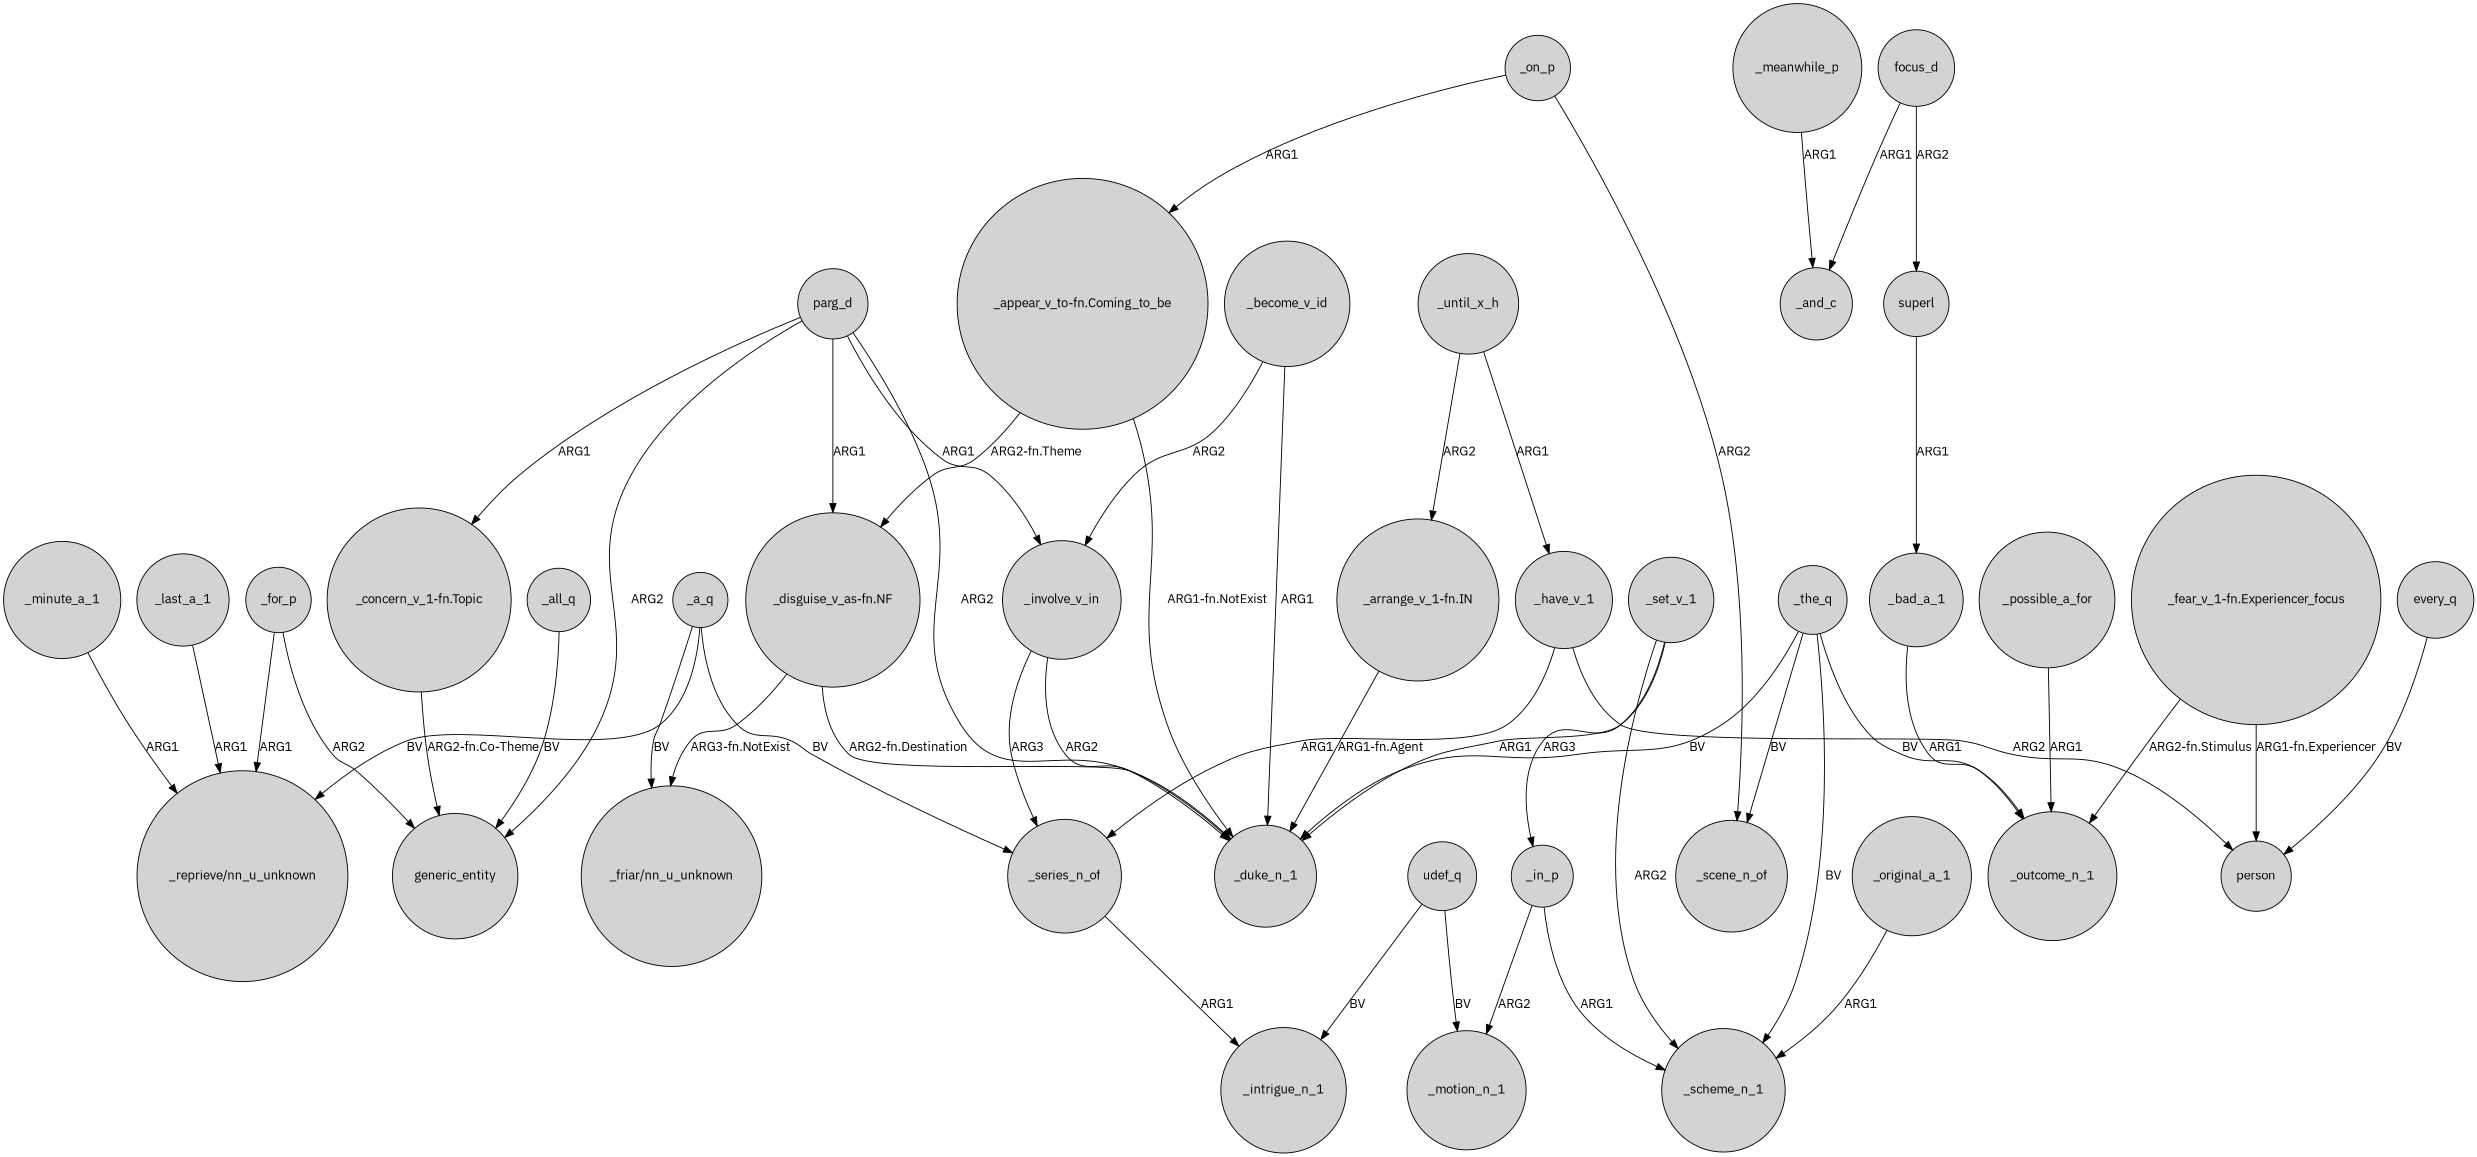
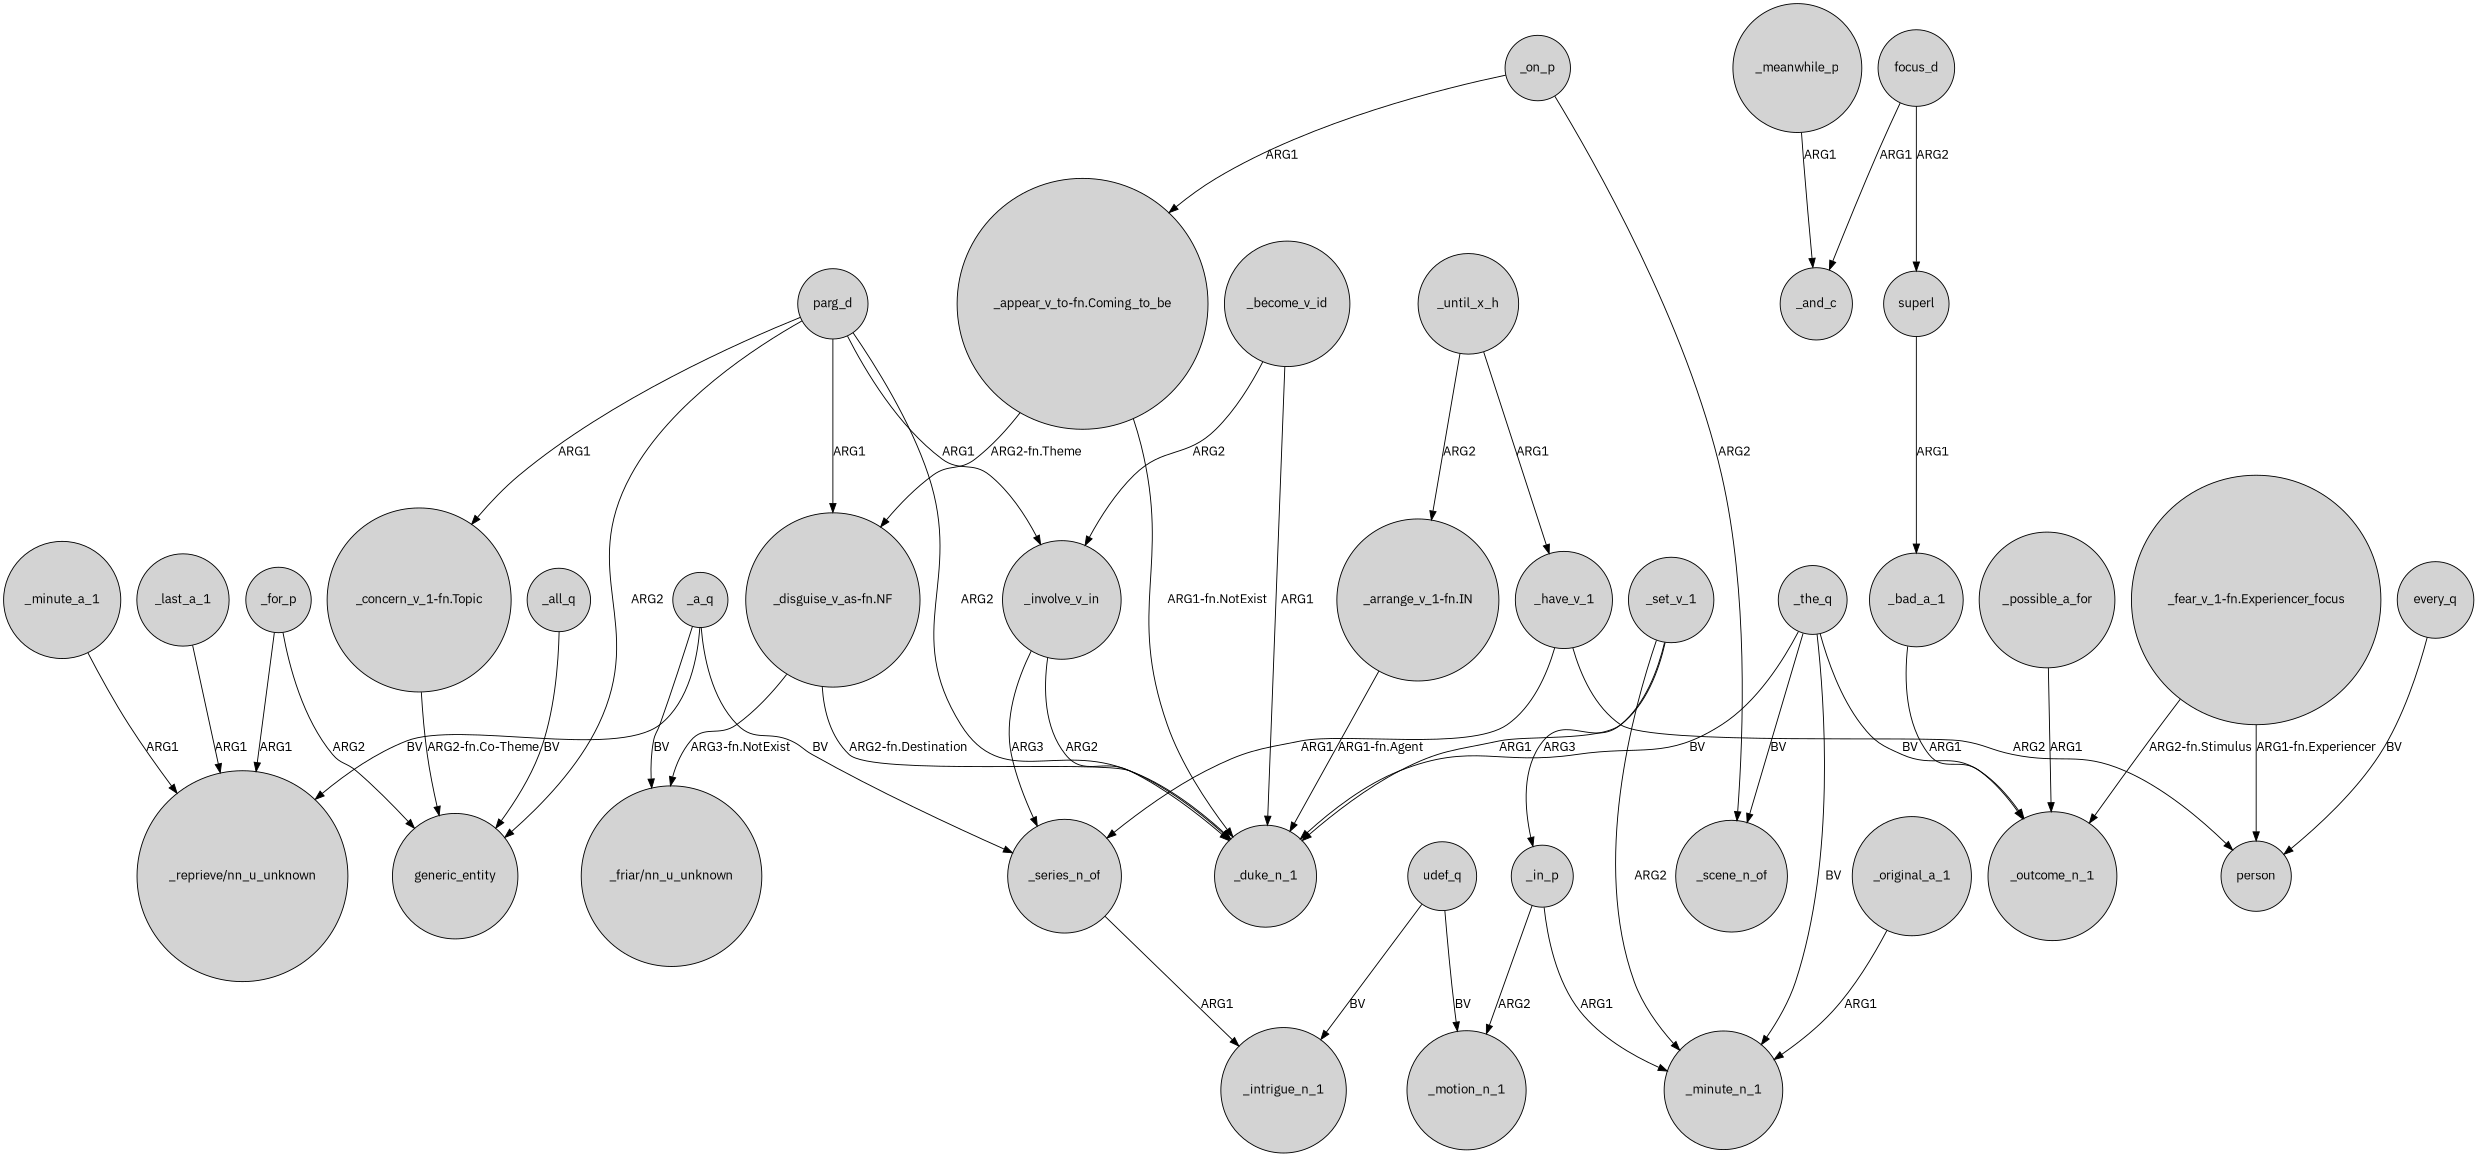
(1723, 1090) -> (1723, 1090)
